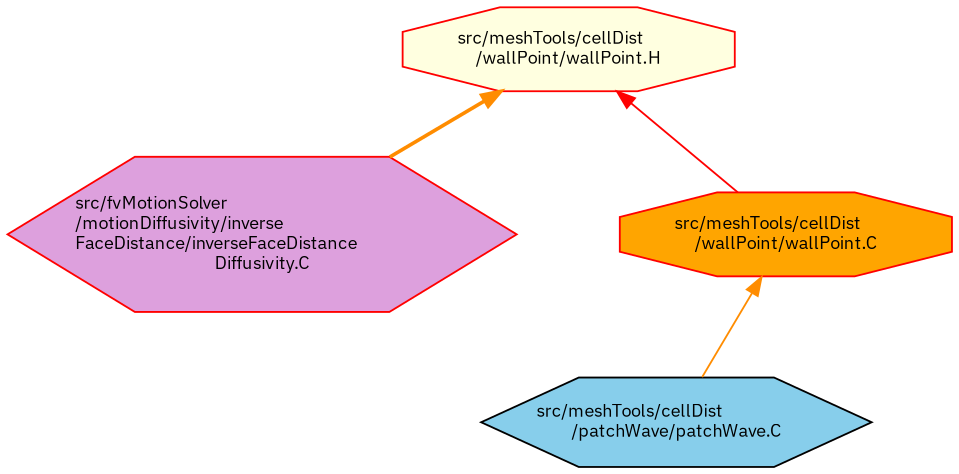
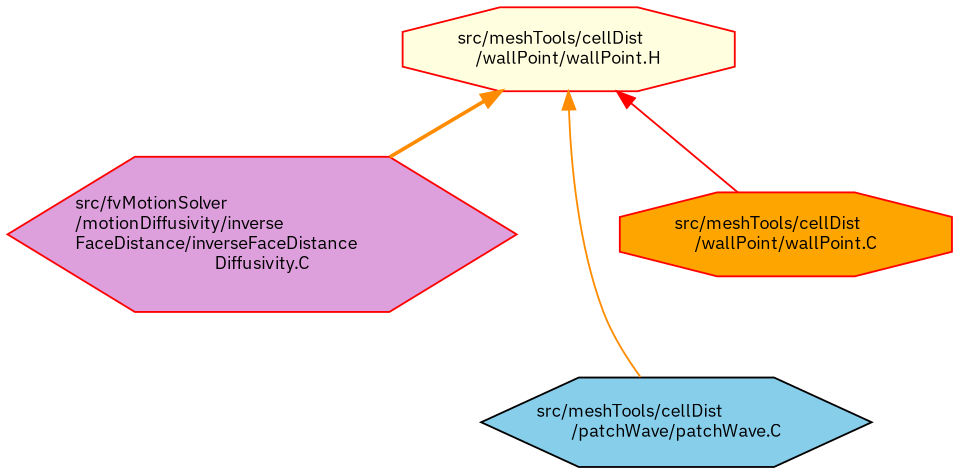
(727, 335) -> (585, 249)
